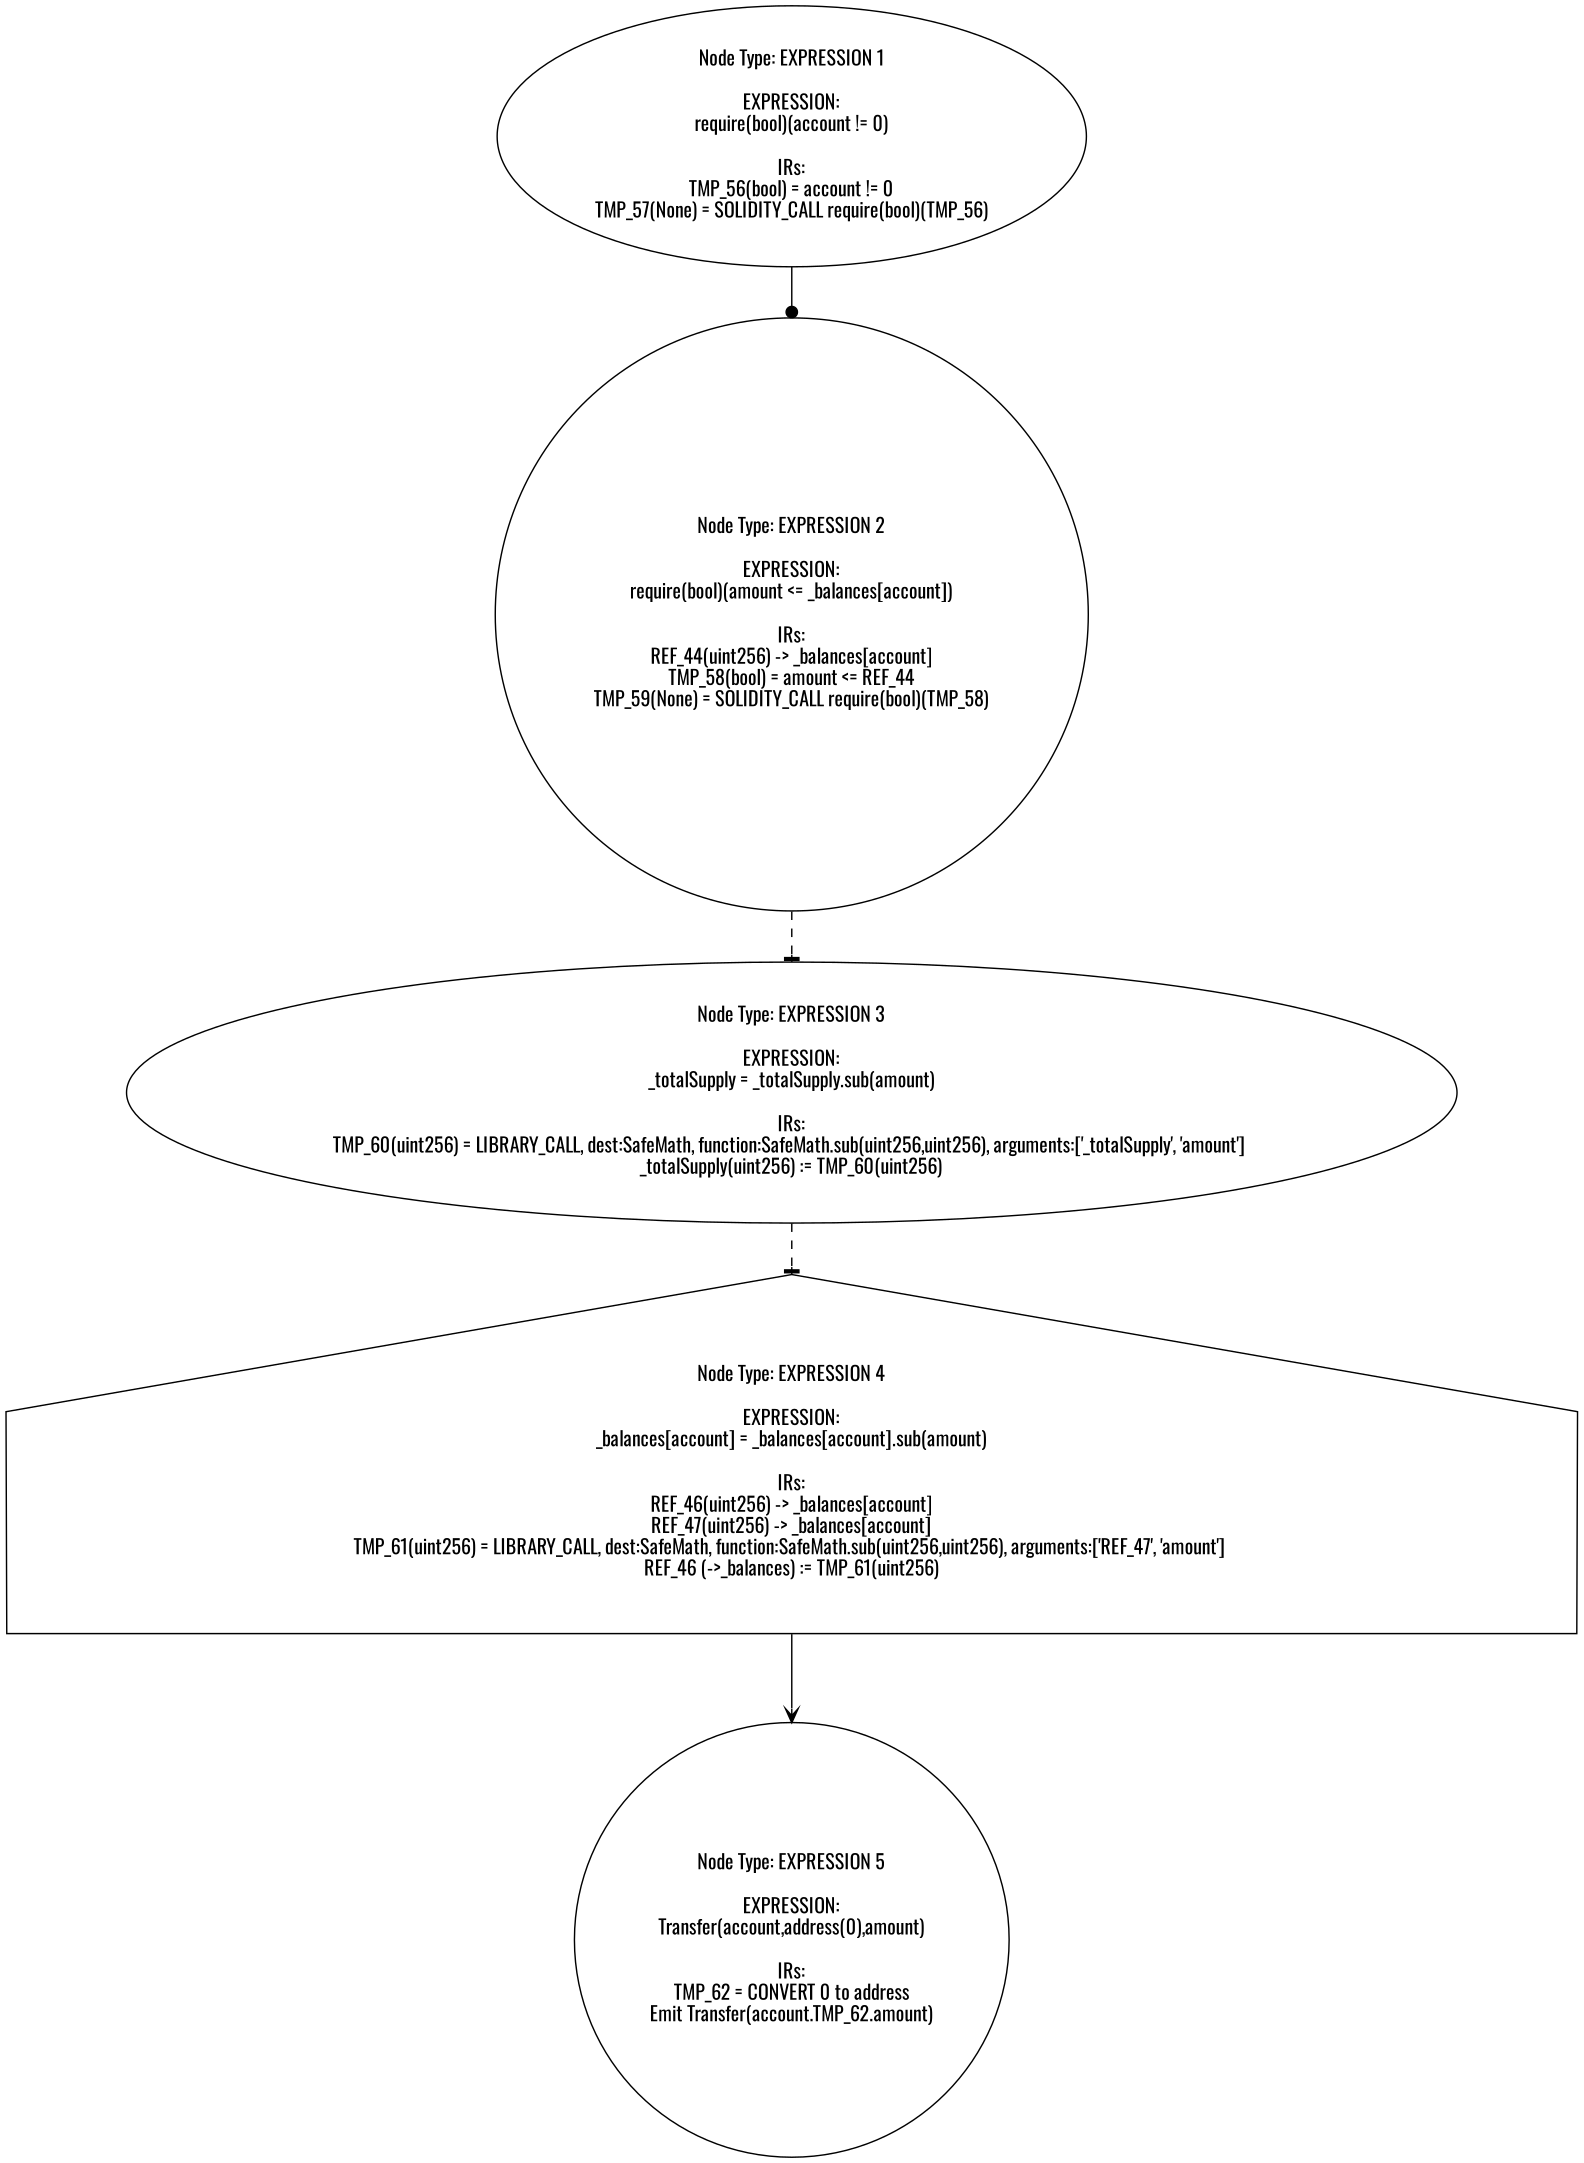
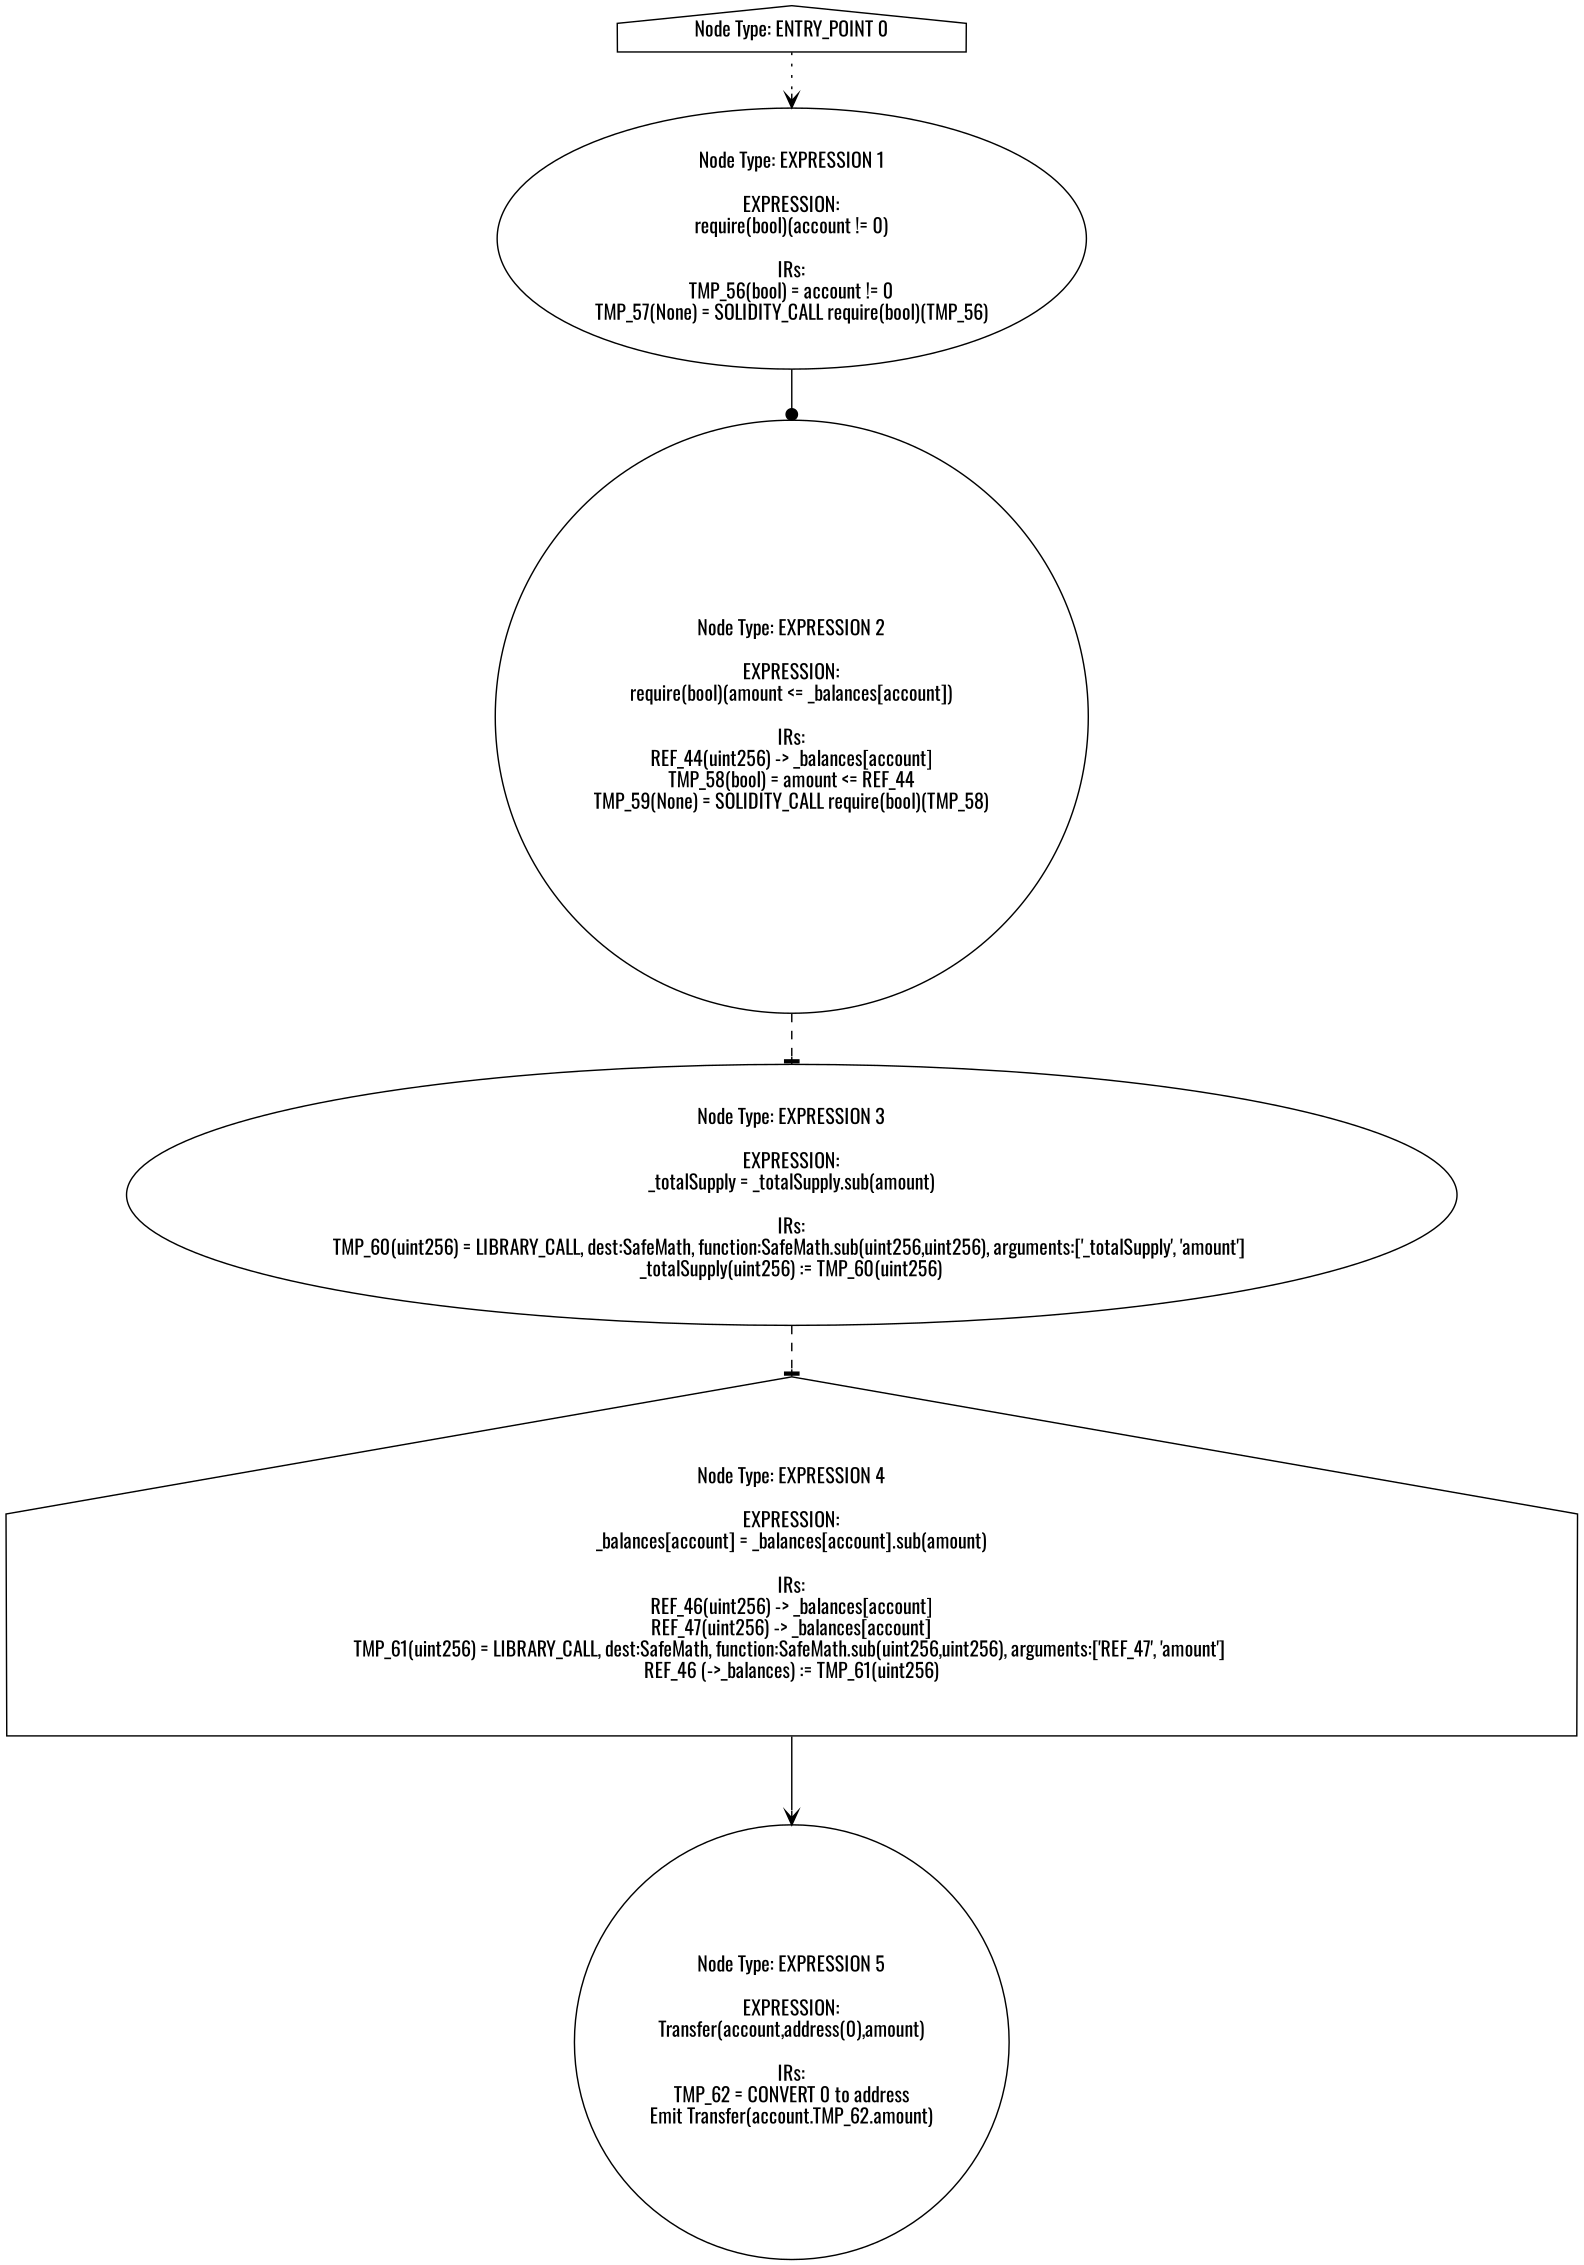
none -> (792, 31)
